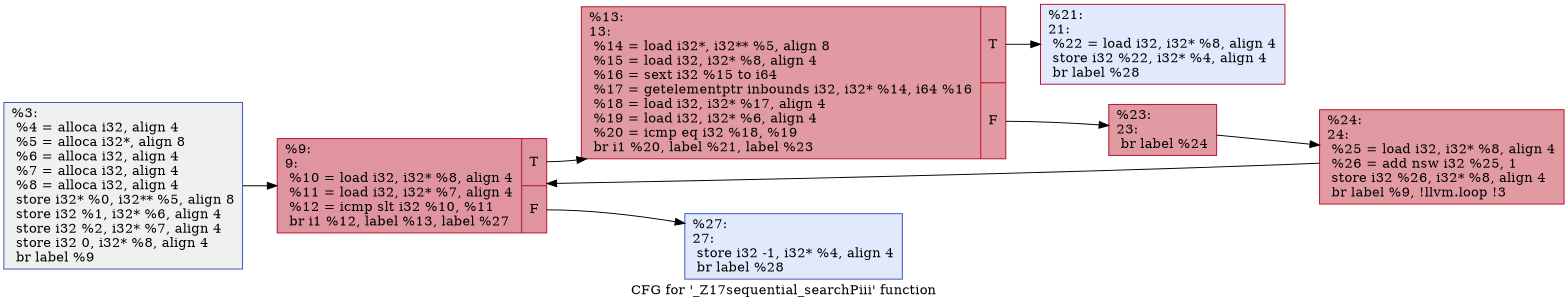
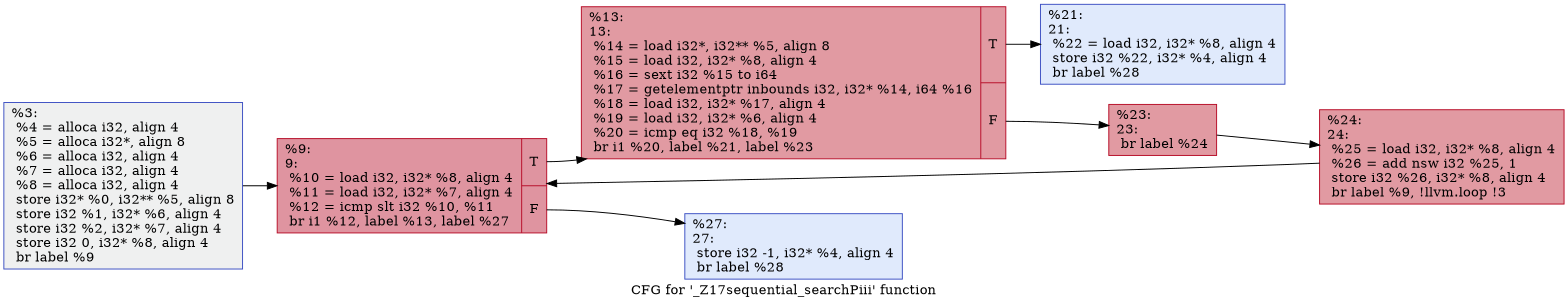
(1163, 44) -> (1163, 44)
